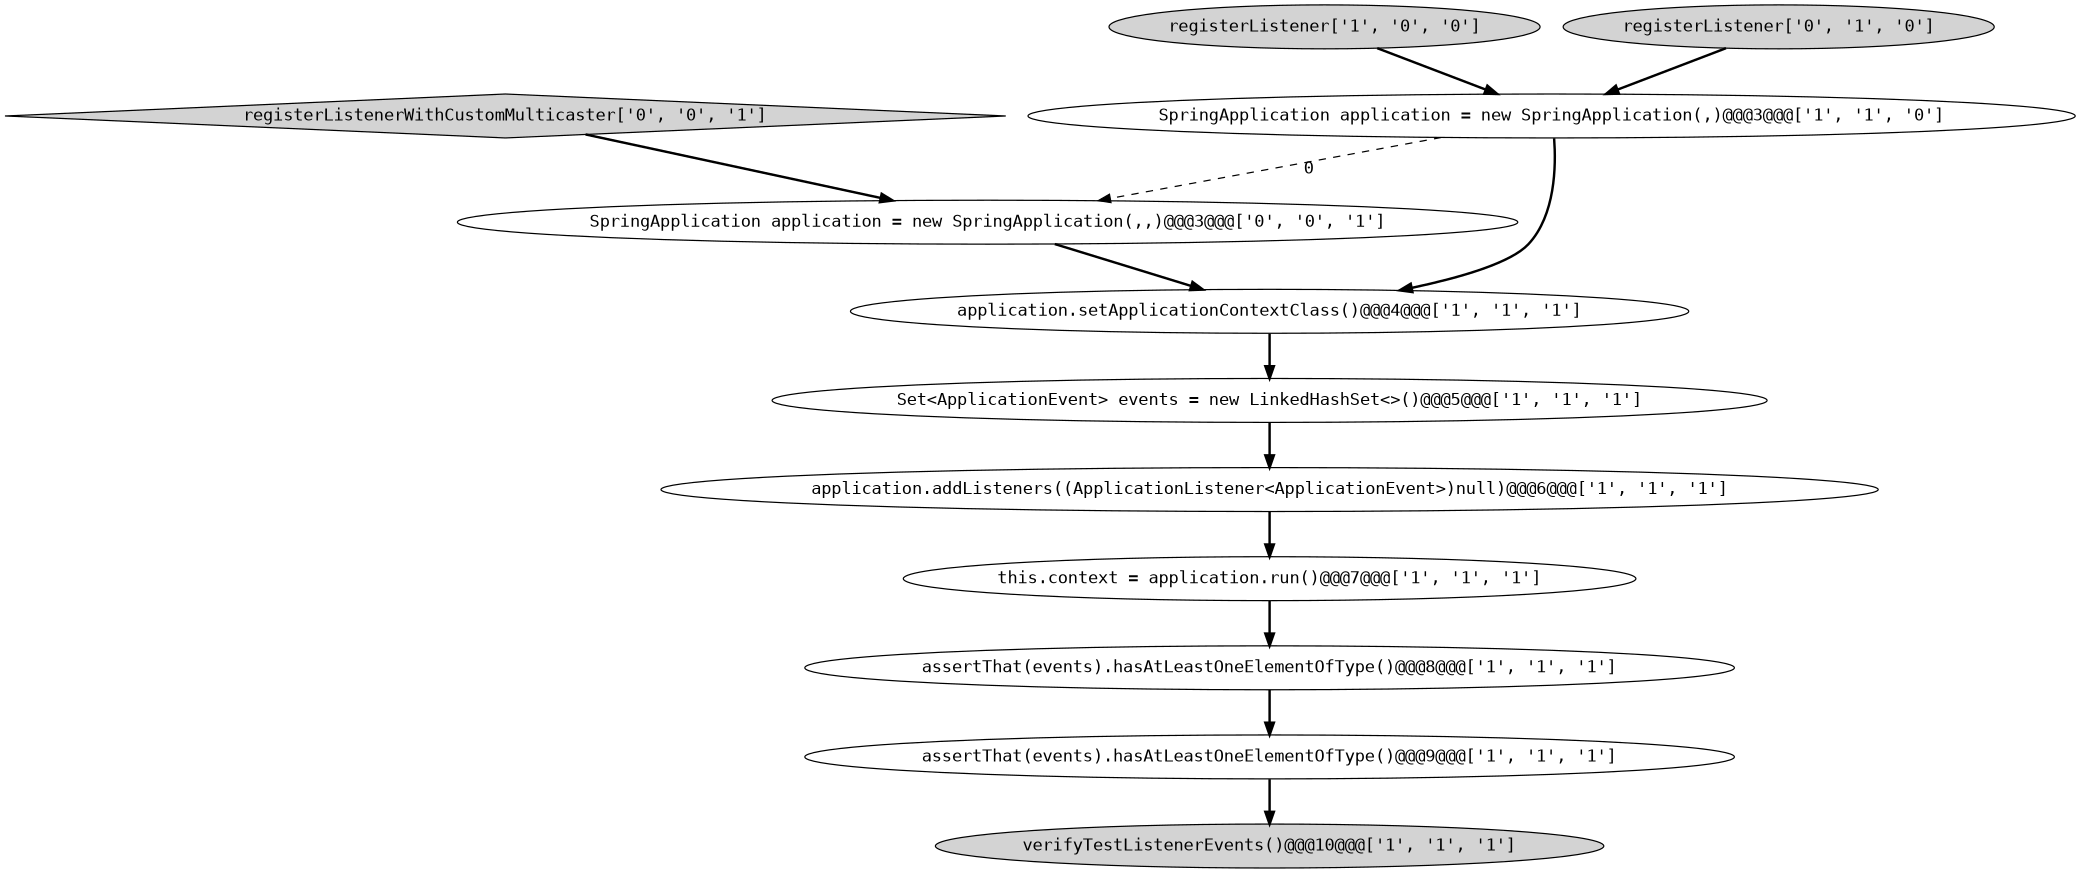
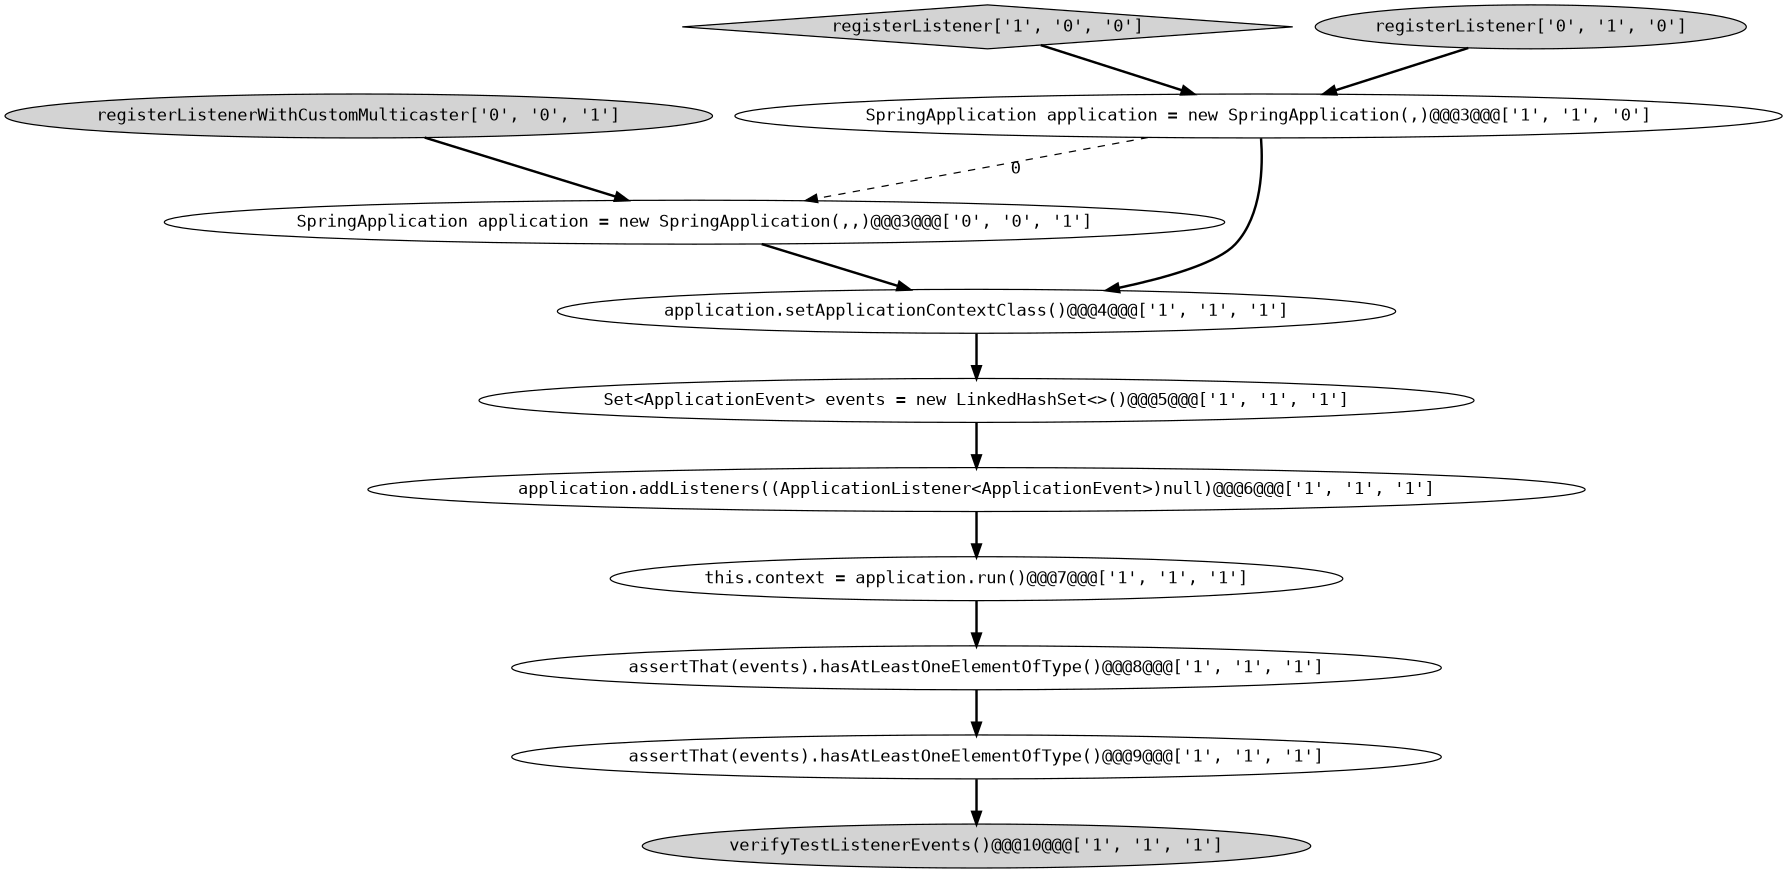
(1324, 27) -> (987, 27)
(505, 116) -> (359, 116)
